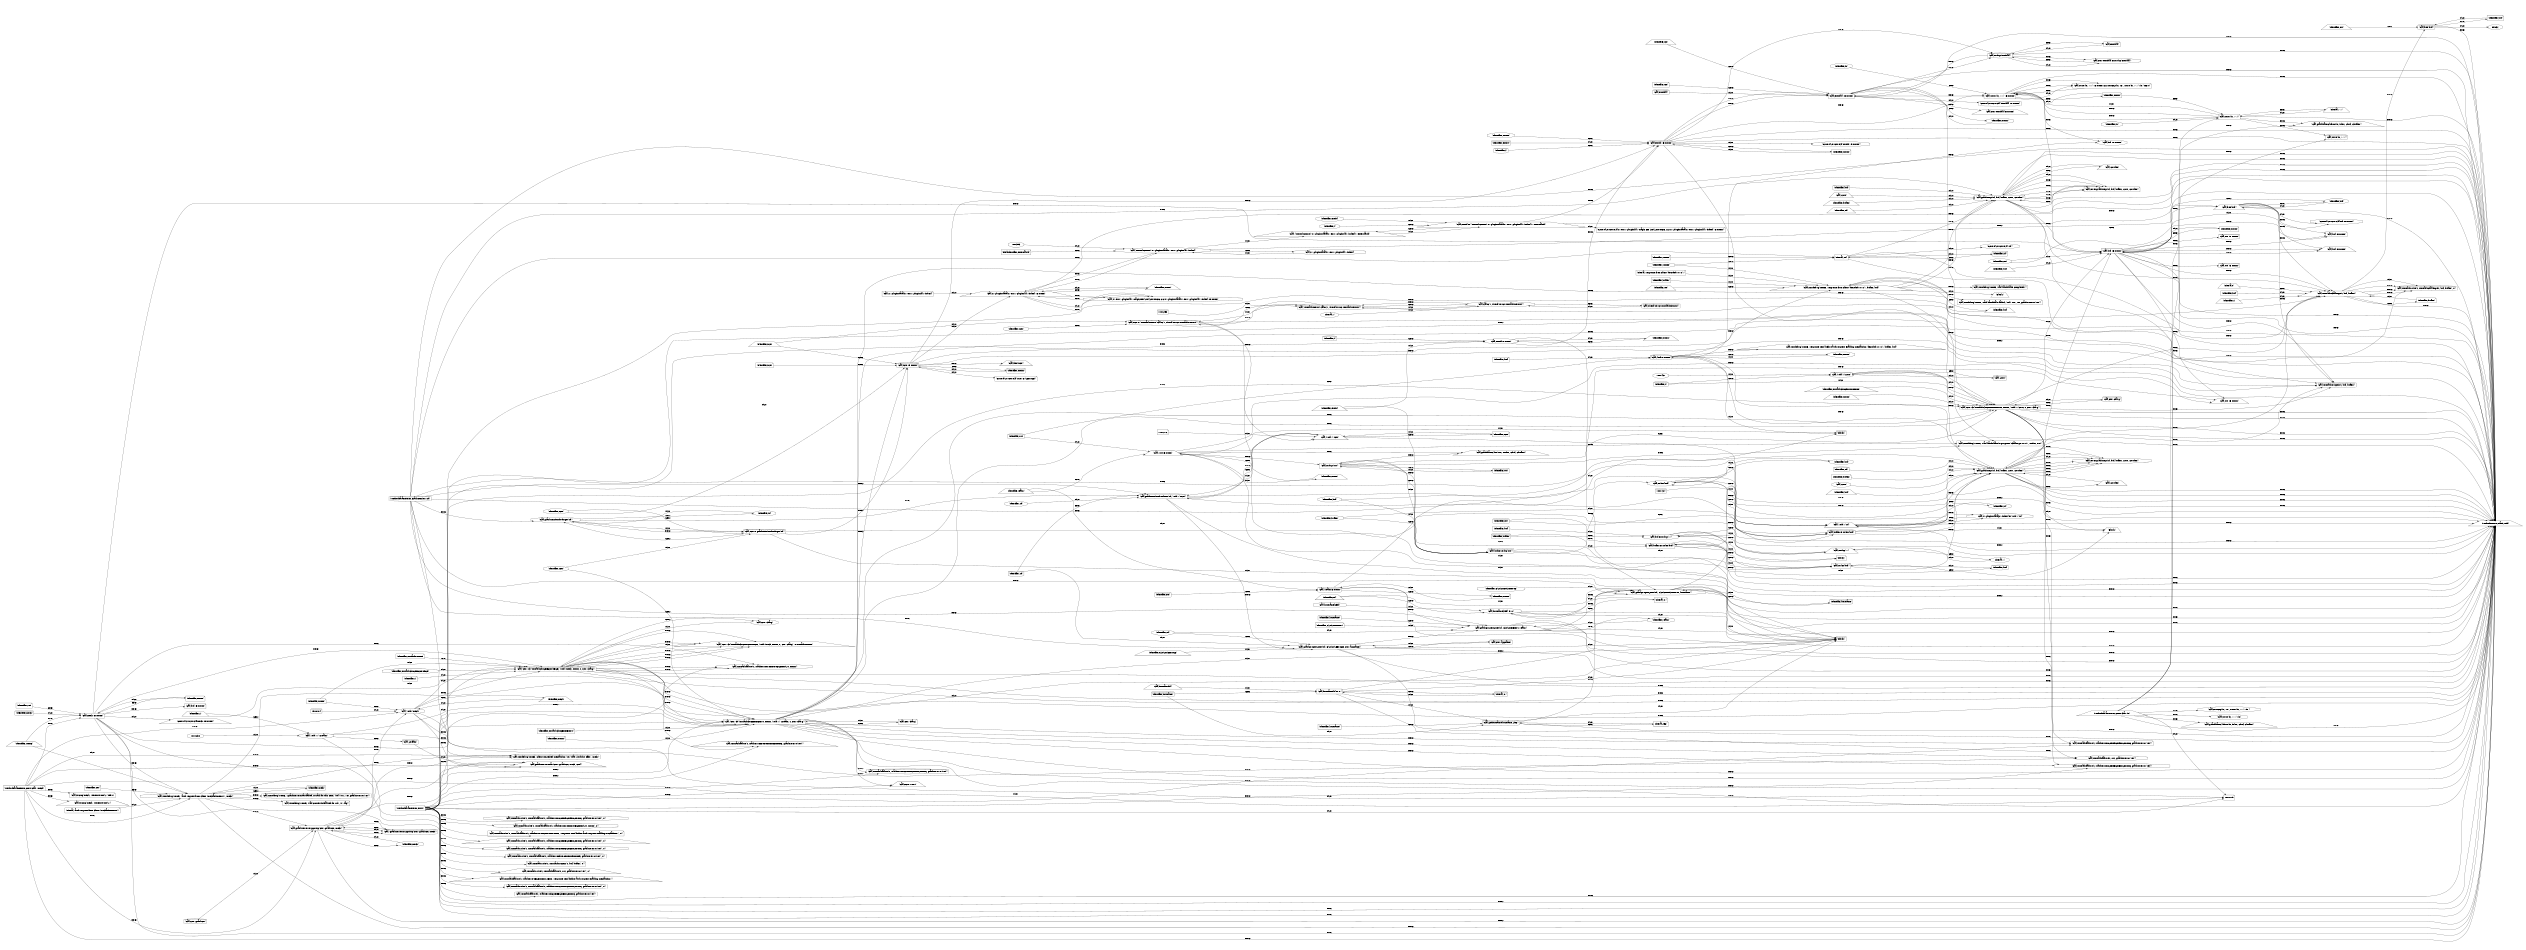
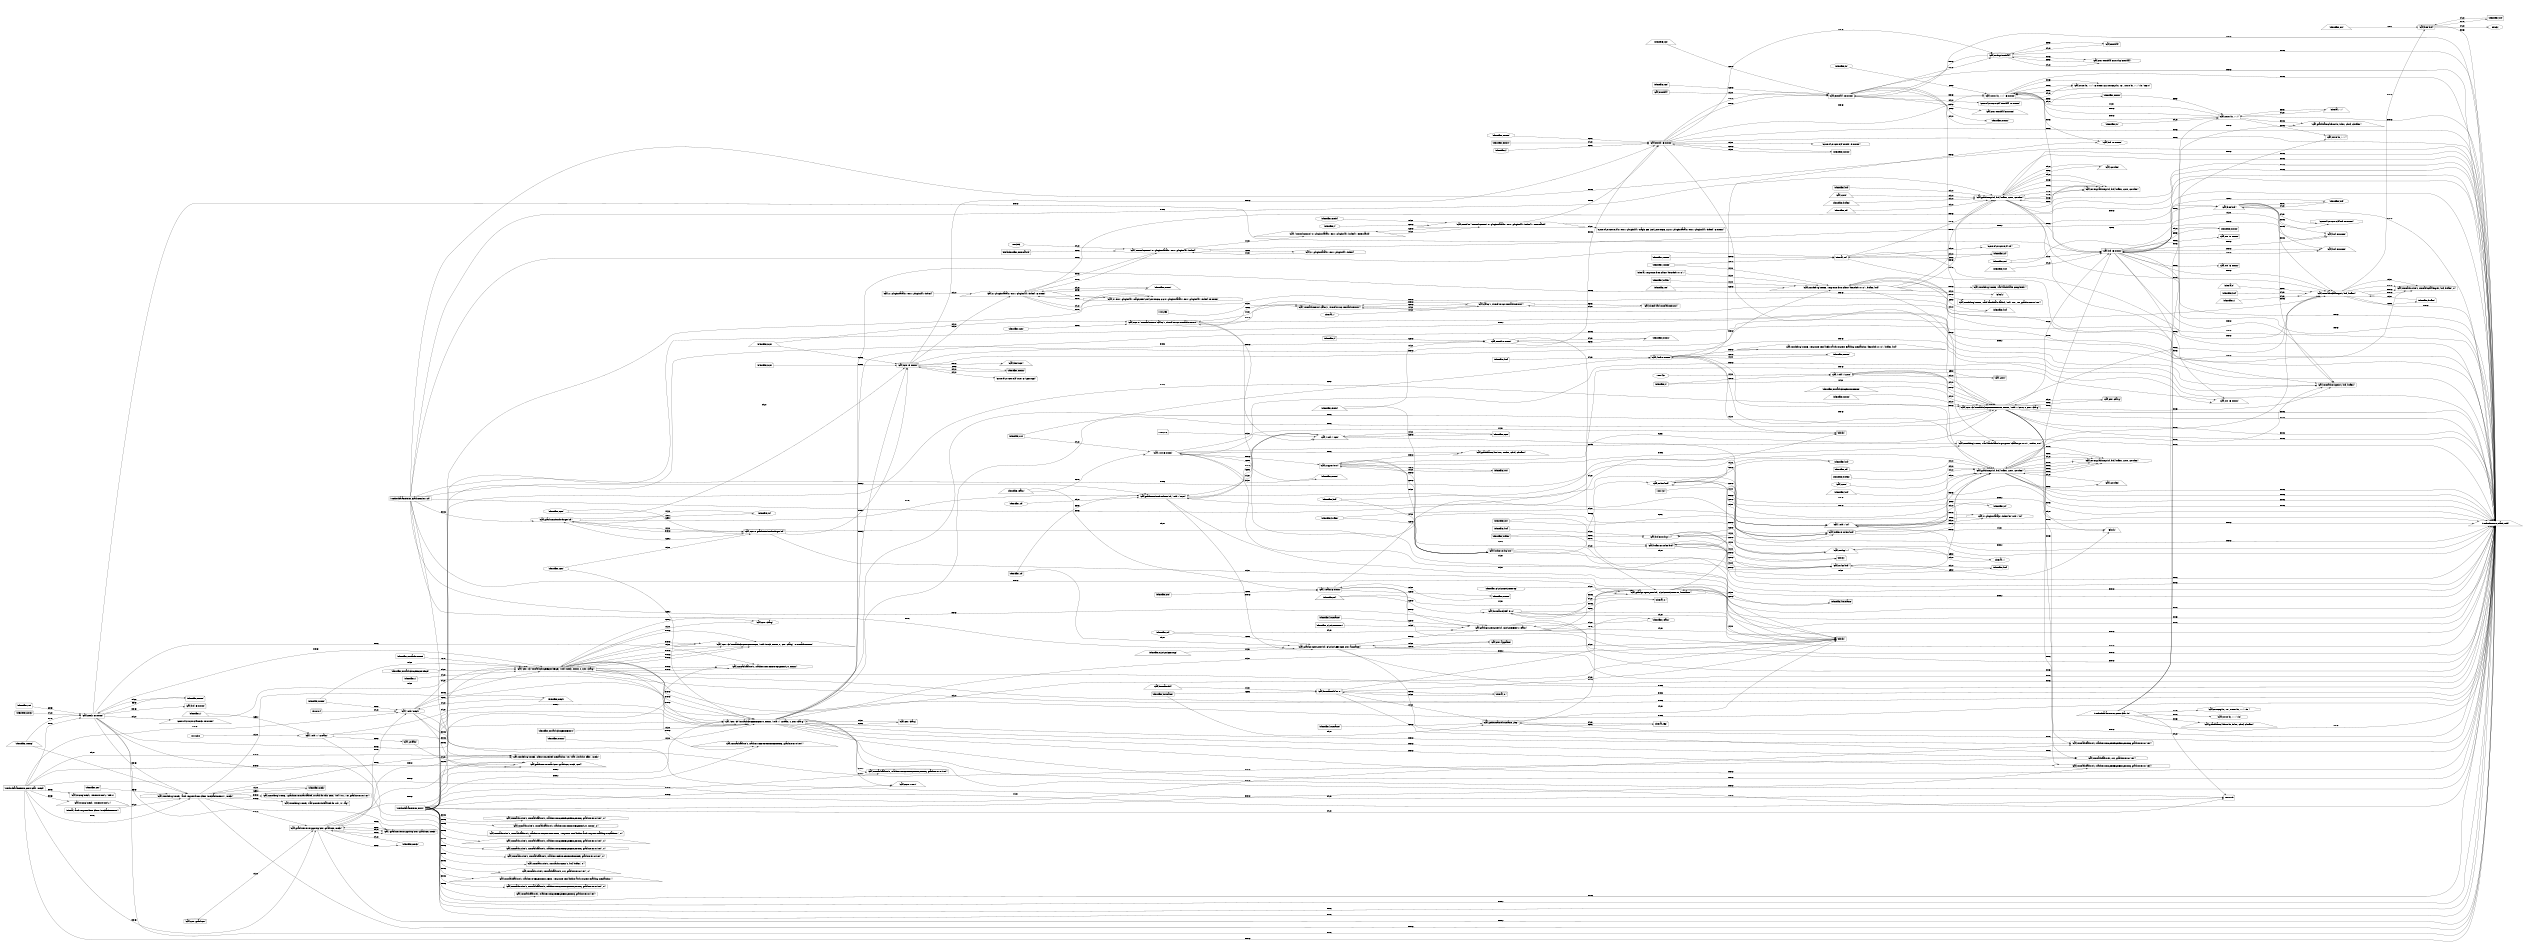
(1661, 306) -> (1661, 306)
(1330, 466) -> (1330, 466)
(1330, 605) -> none
